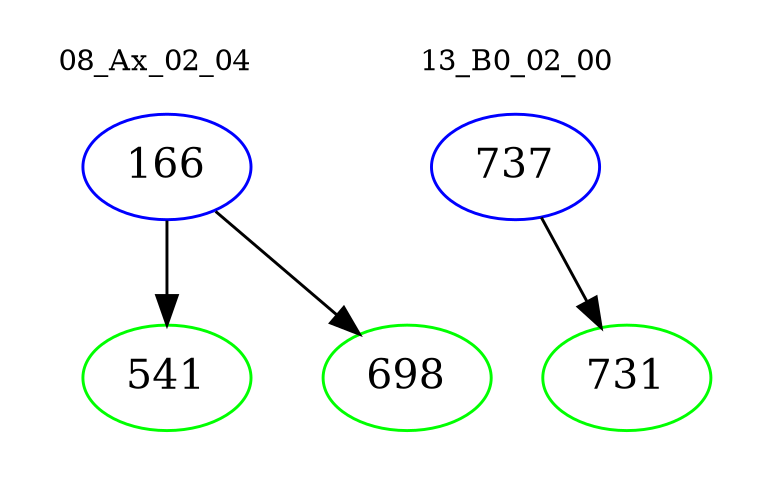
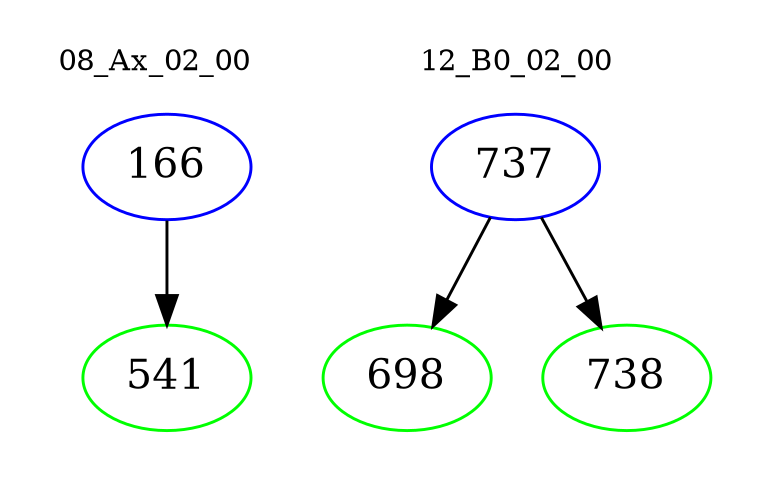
(155, 63) -> (155, 63)
(517, 63) -> (517, 63)
(255, 245) -> (469, 259)
(627, 378) -> (627, 378)
